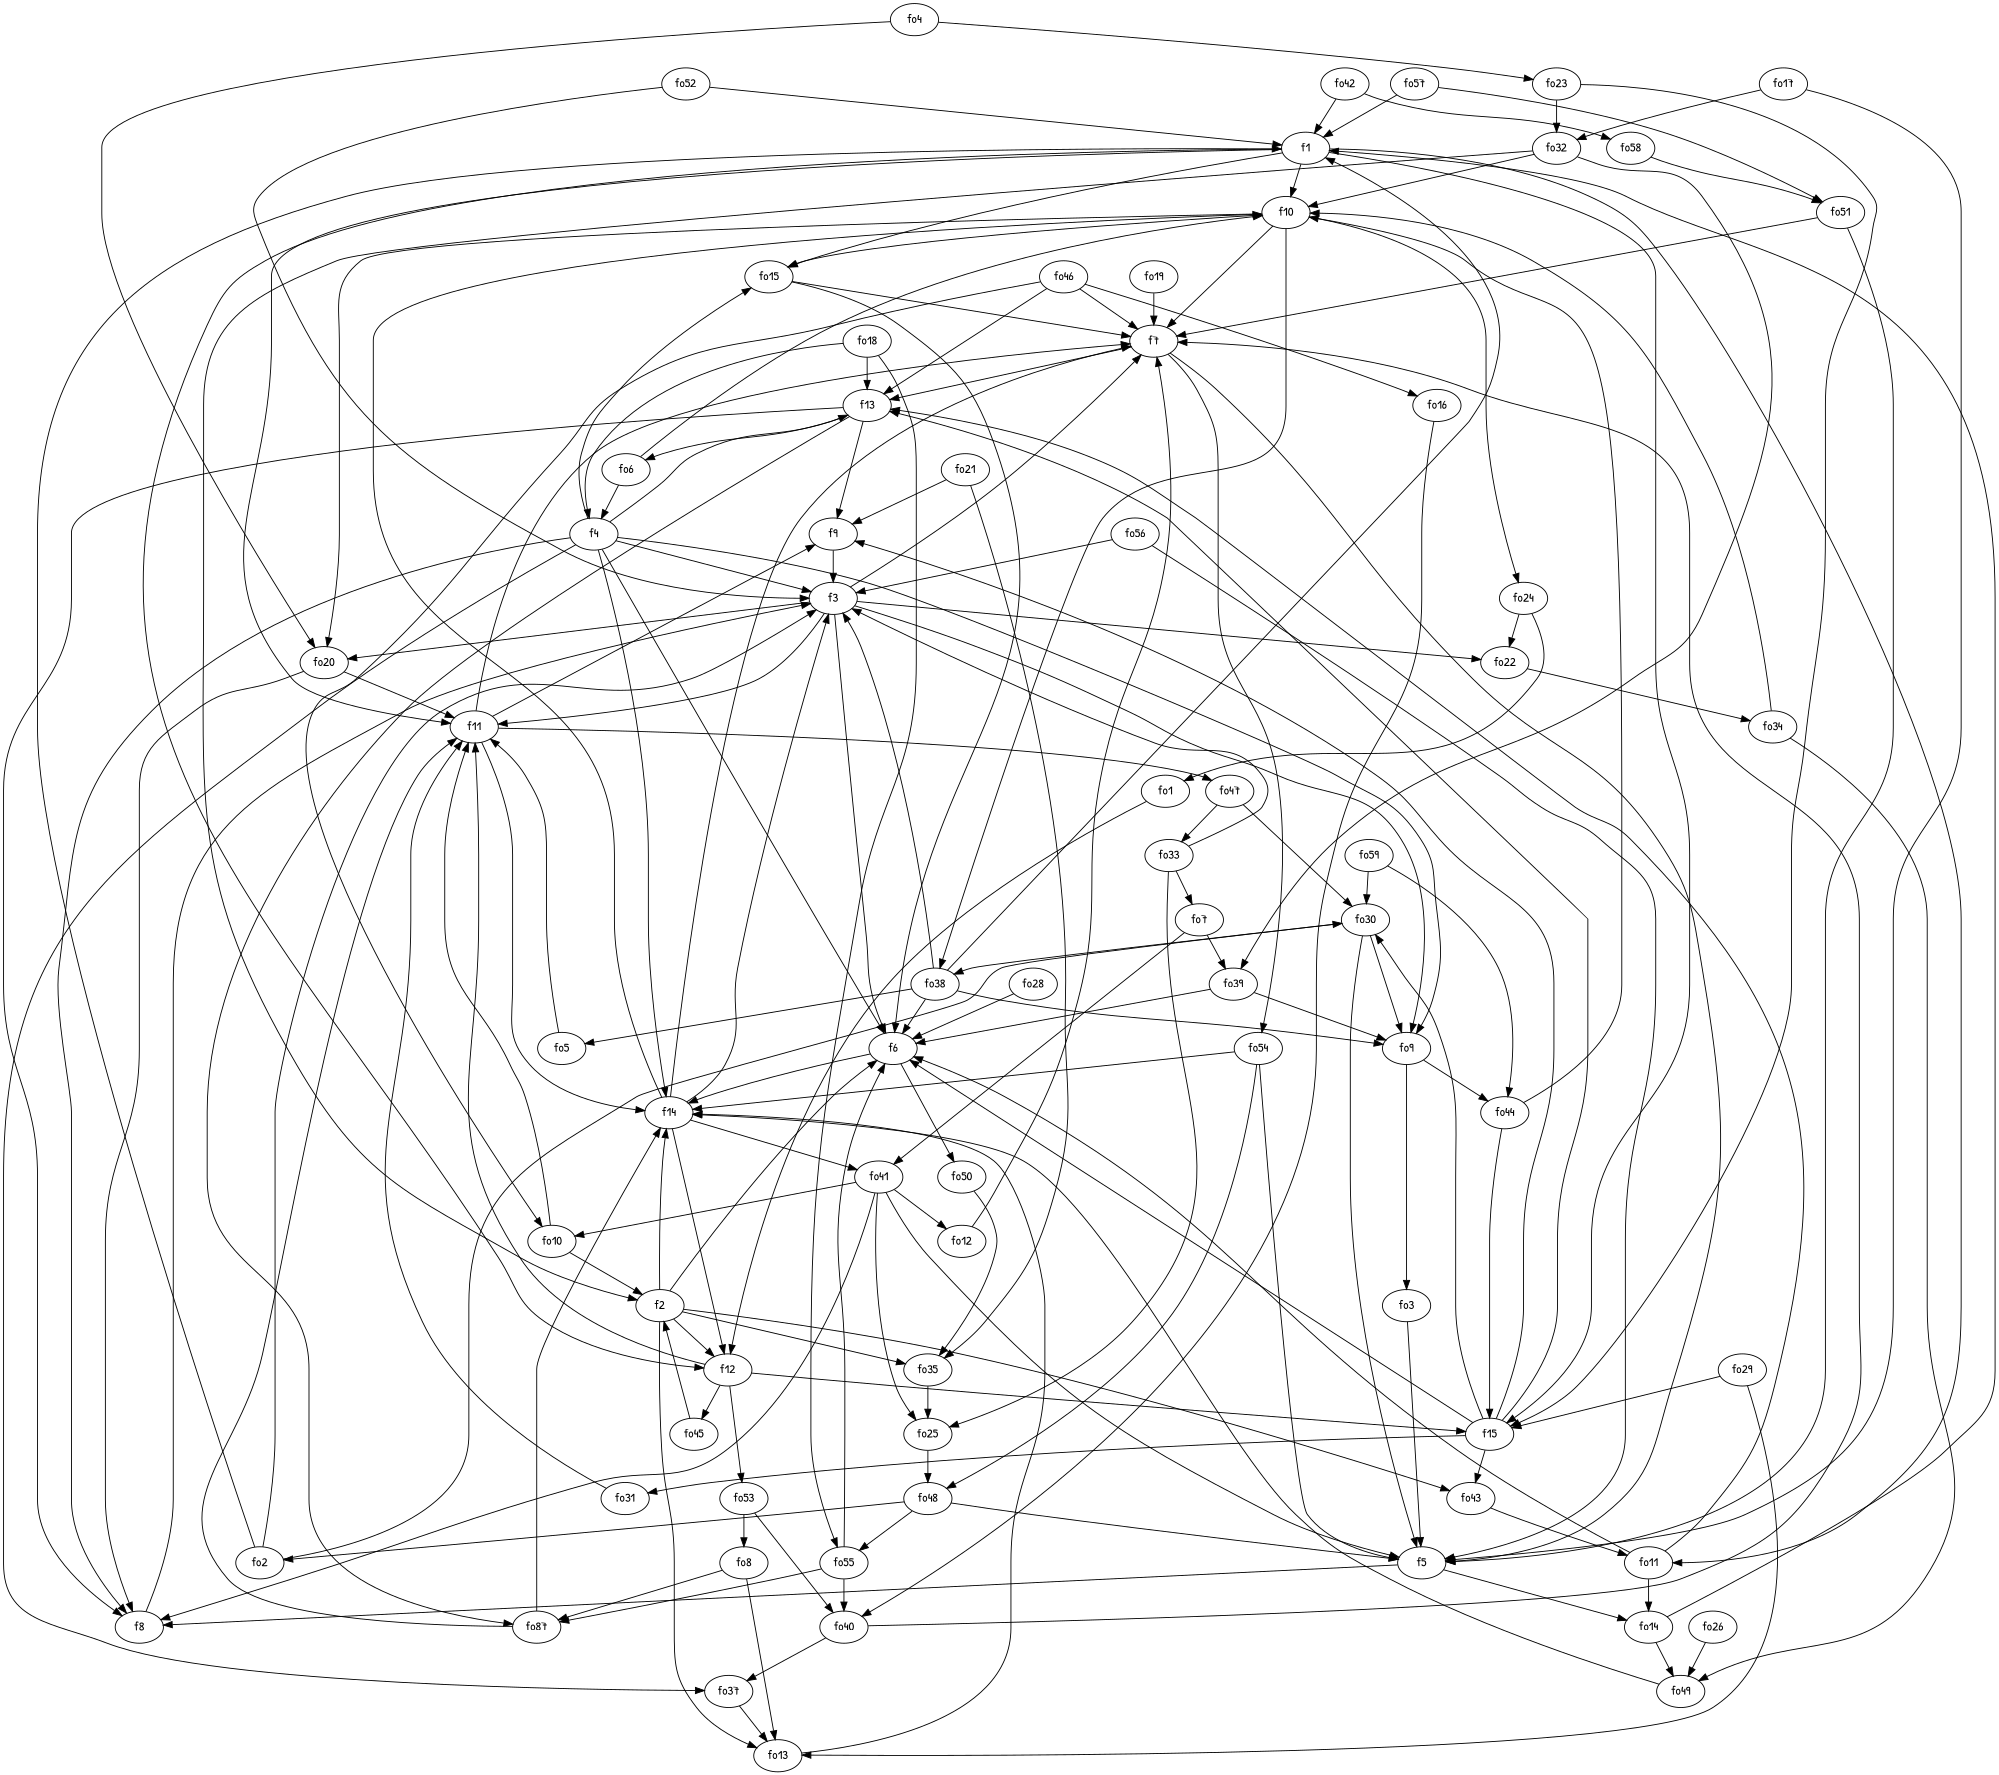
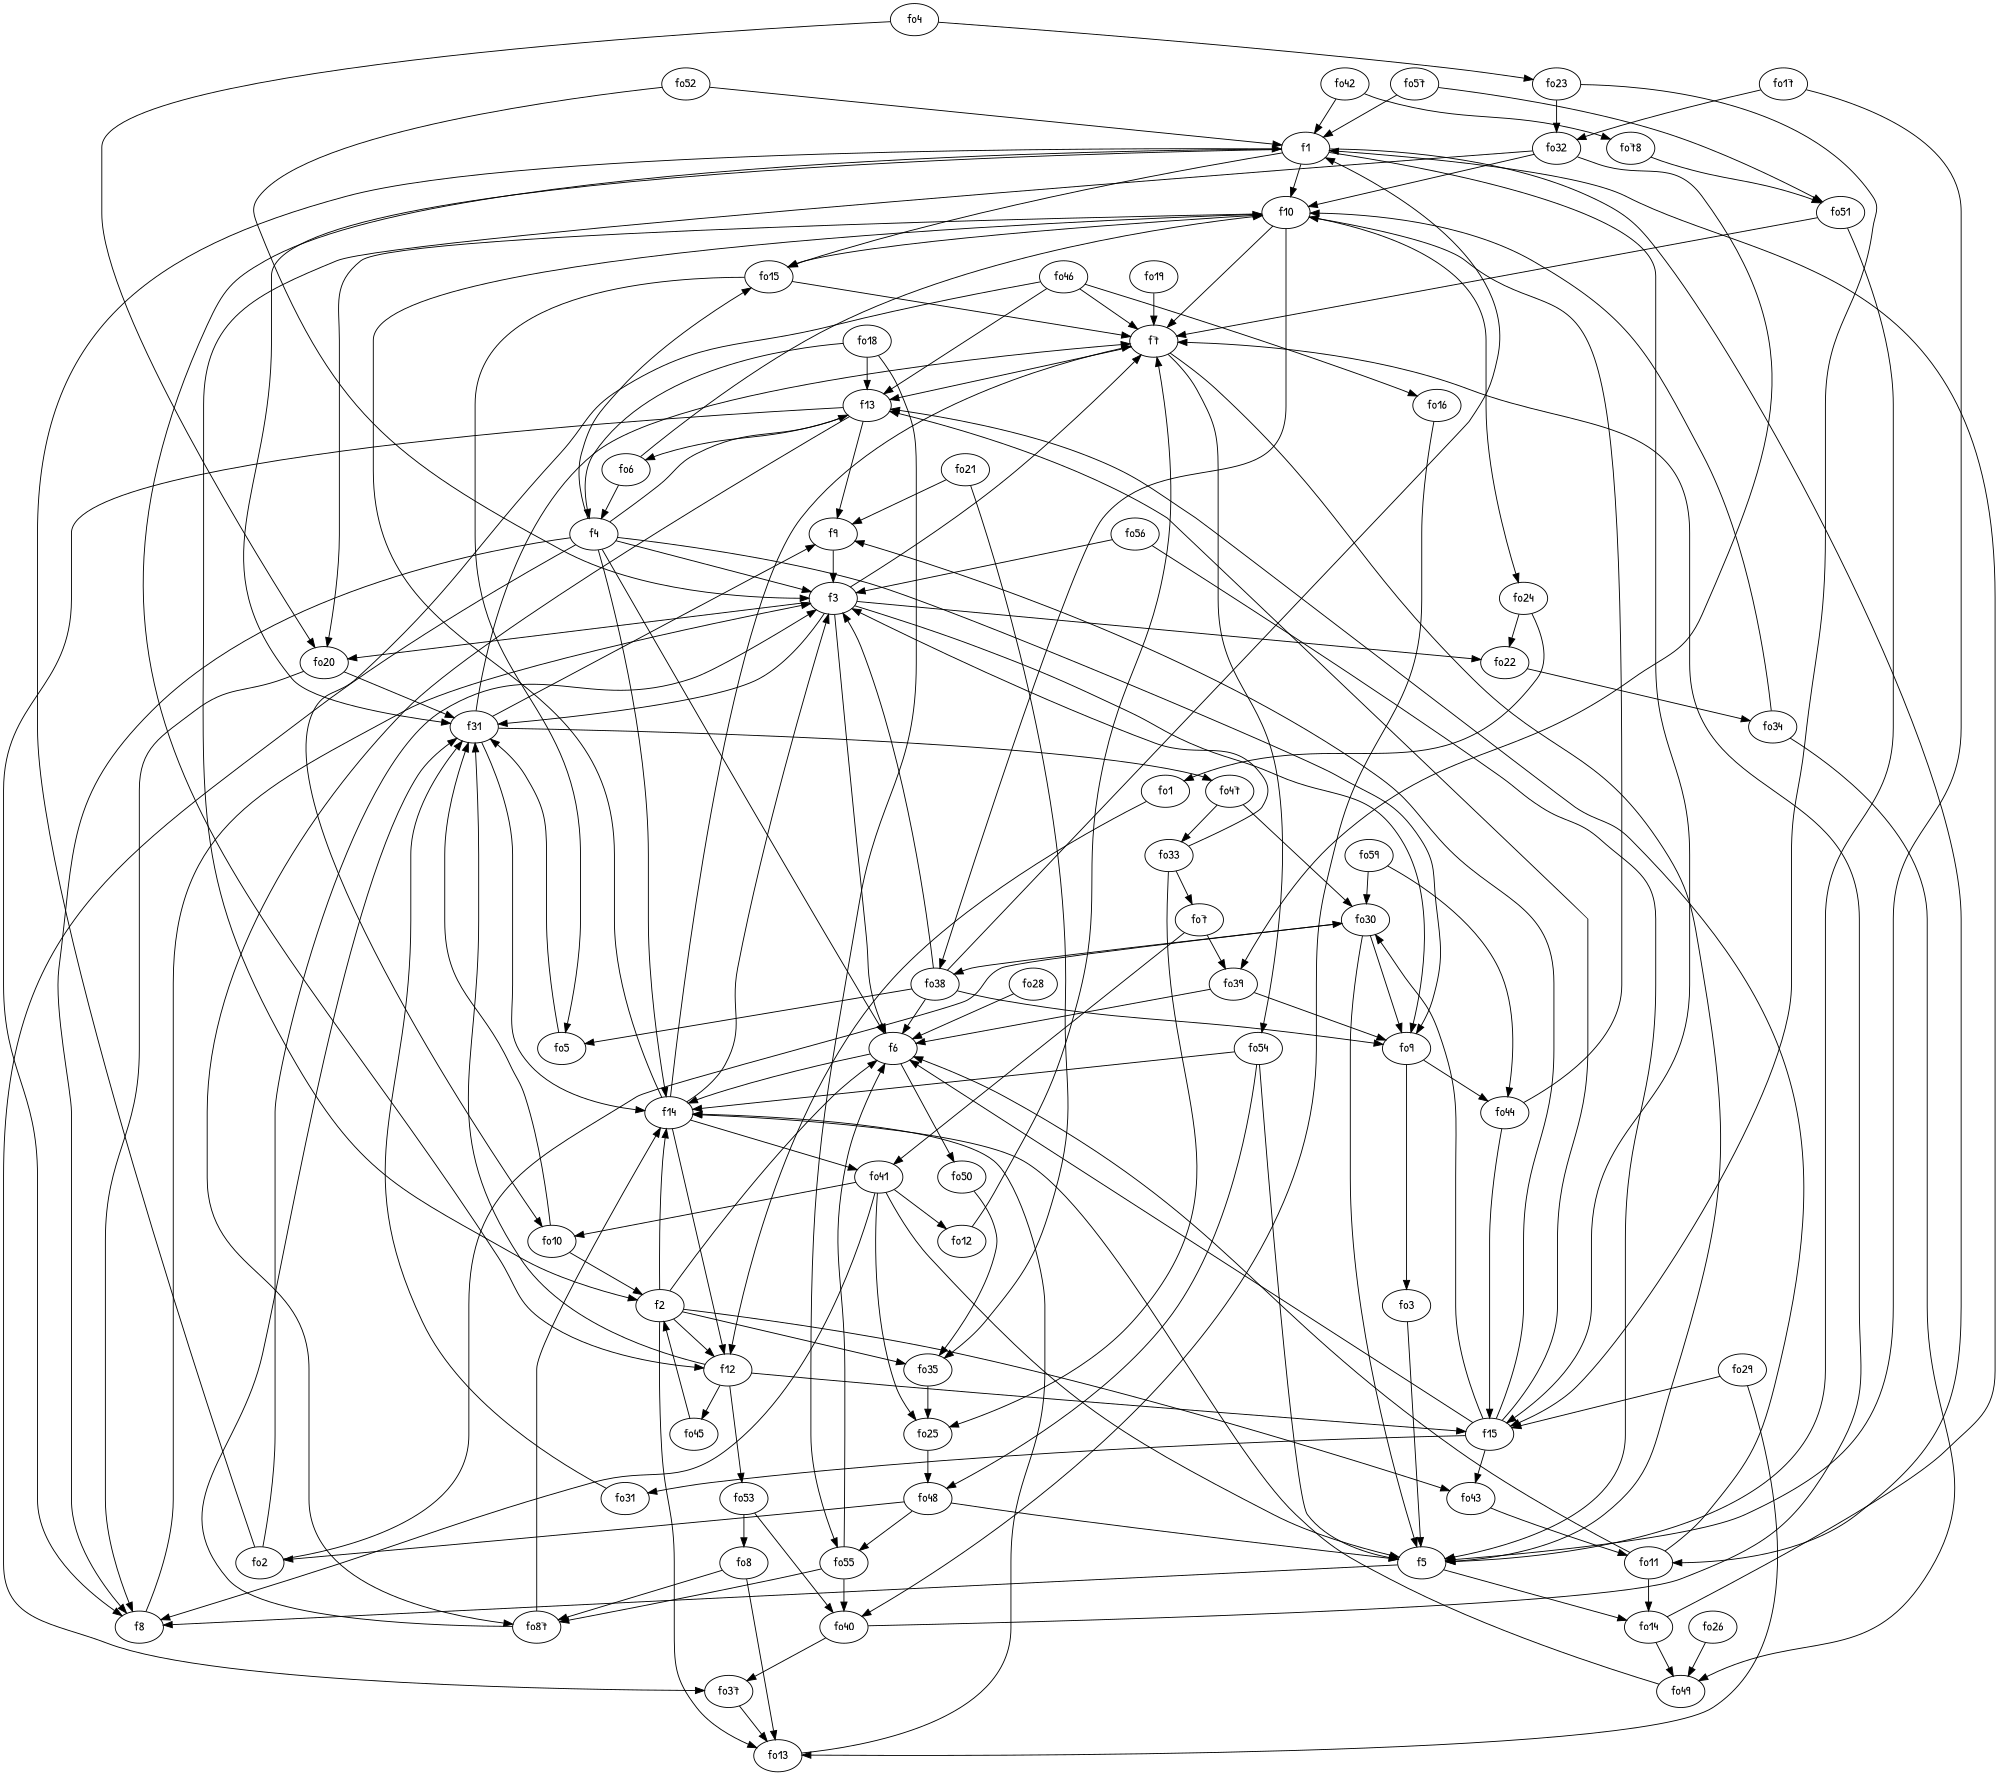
(1631, 148) -> (1631, 148)
(1018, 606) -> (478, 562)
(474, 727) -> (474, 727)
